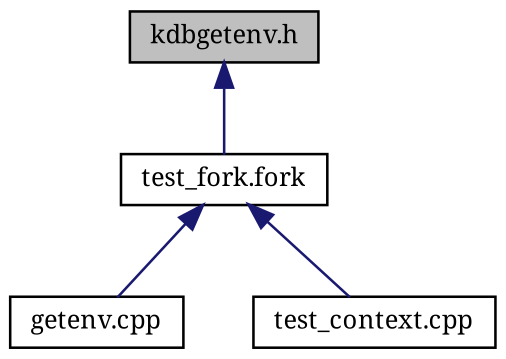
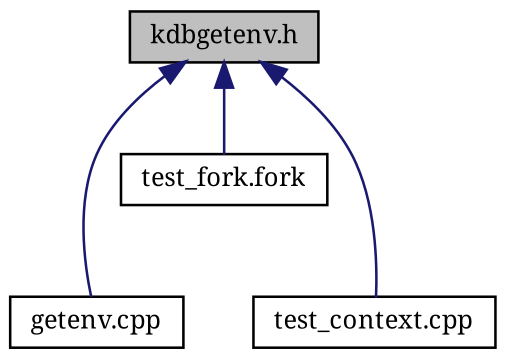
(309, 259) -> (360, 173)
(152, 260) -> (90, 173)
